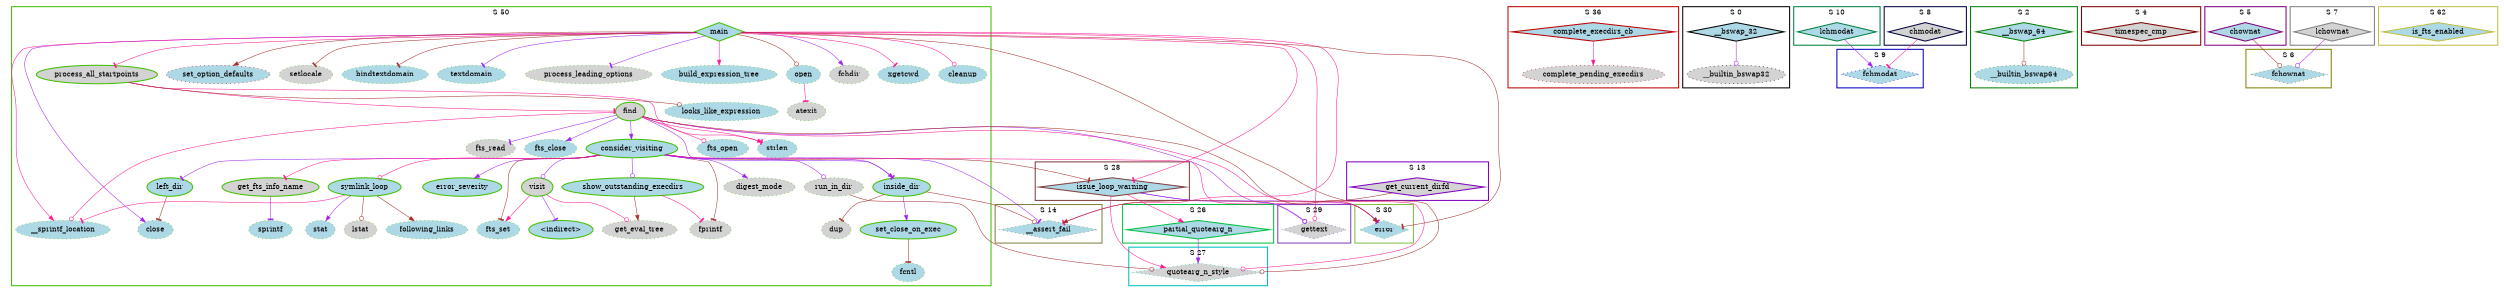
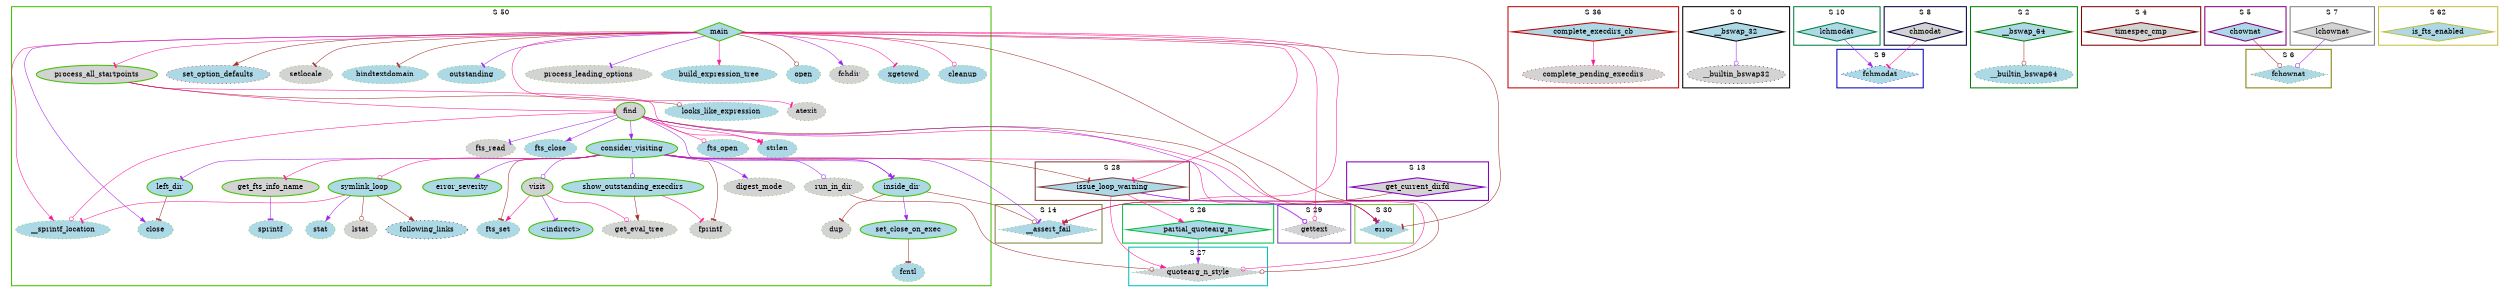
(471, 75) -> (471, 75)
(805, 92) -> (521, 88)
(427, 230) -> (427, 230)
